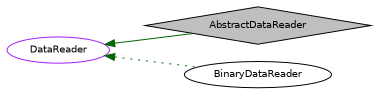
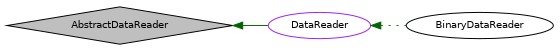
(154, 38) -> (255, 26)
